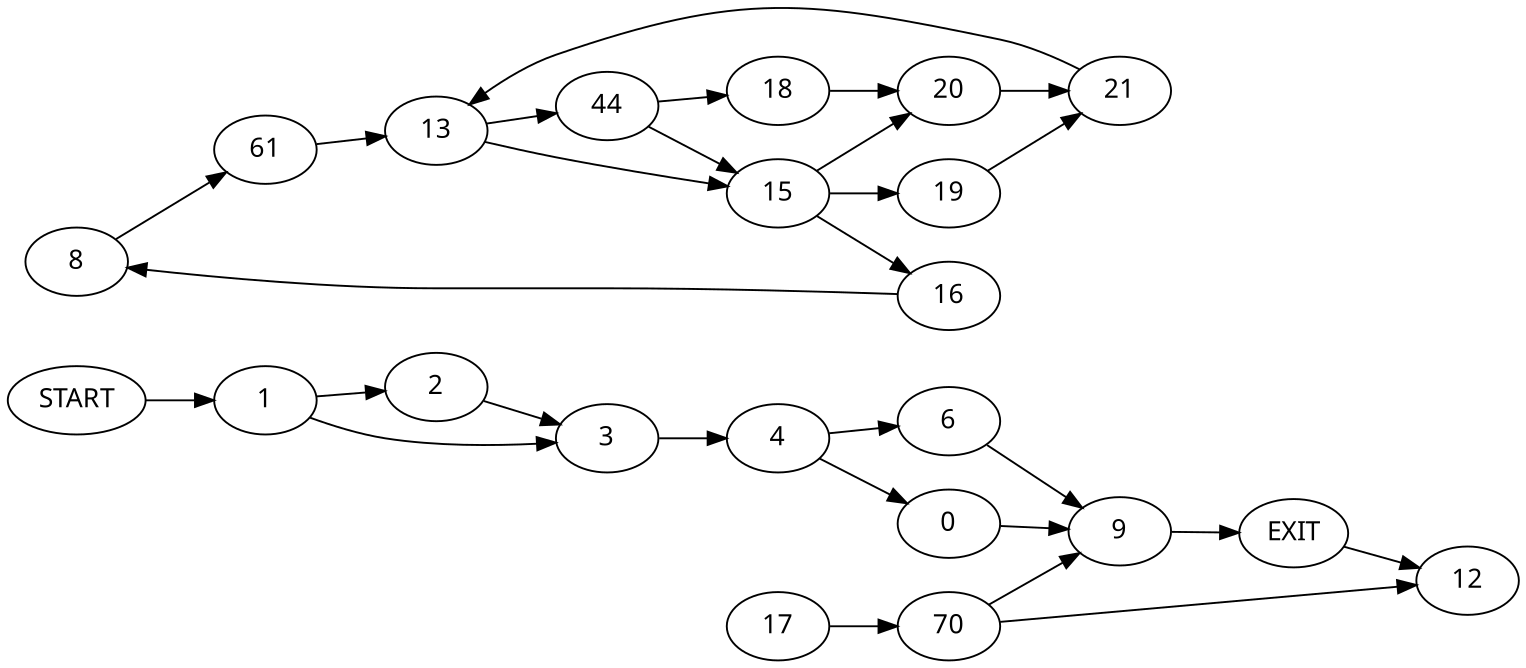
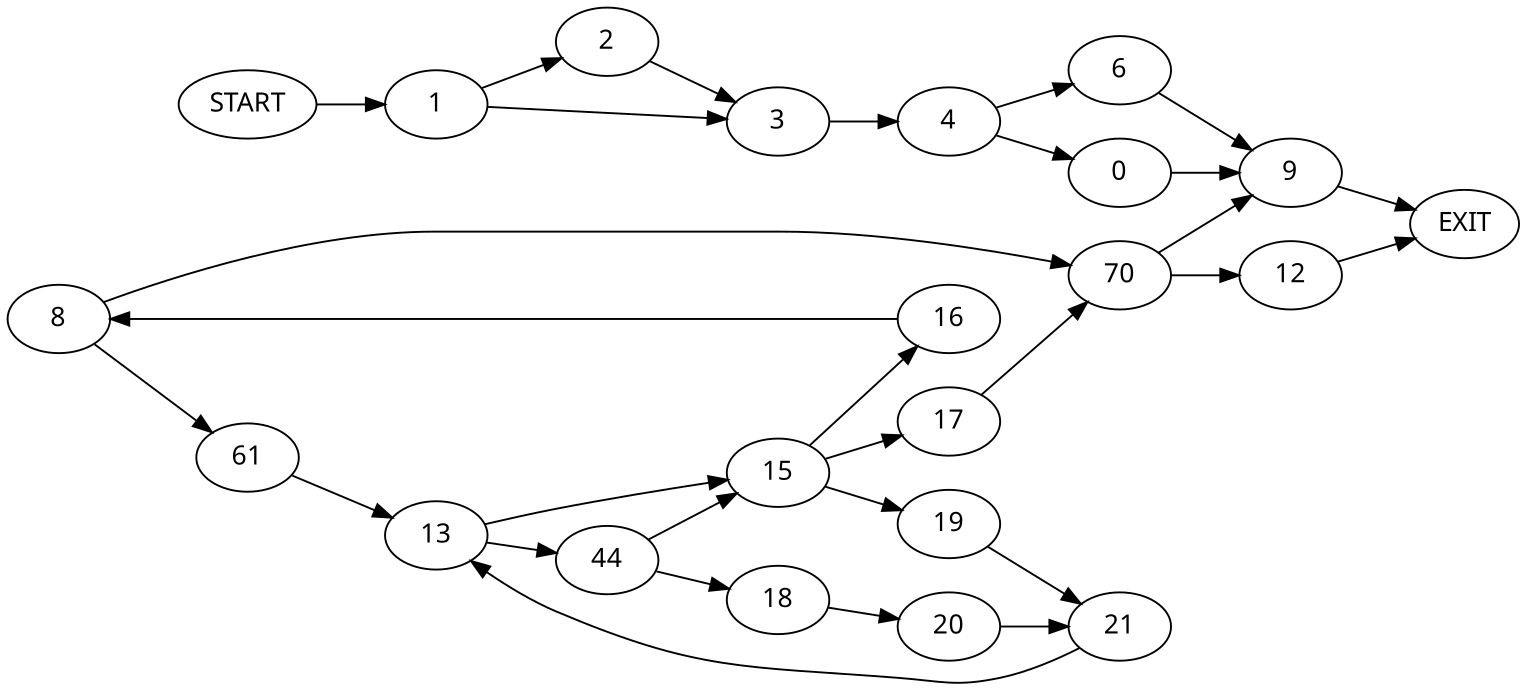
(855, 147) -> (854, 450)
none -> (574, 232)
(1373, 555) -> (1368, 253)
